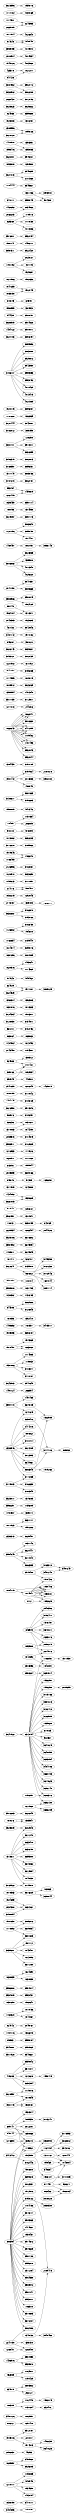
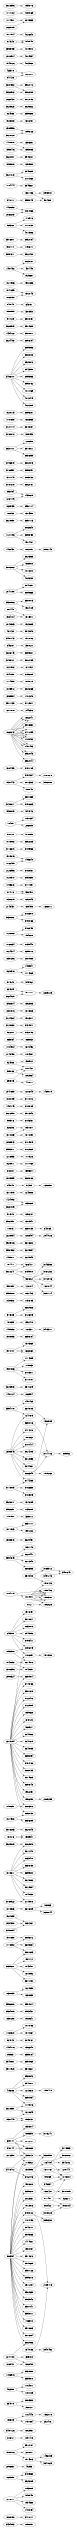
(19, 1734) -> (19, 1738)
